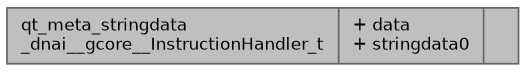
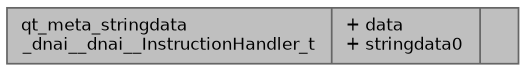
(173, 45) -> (169, 45)
